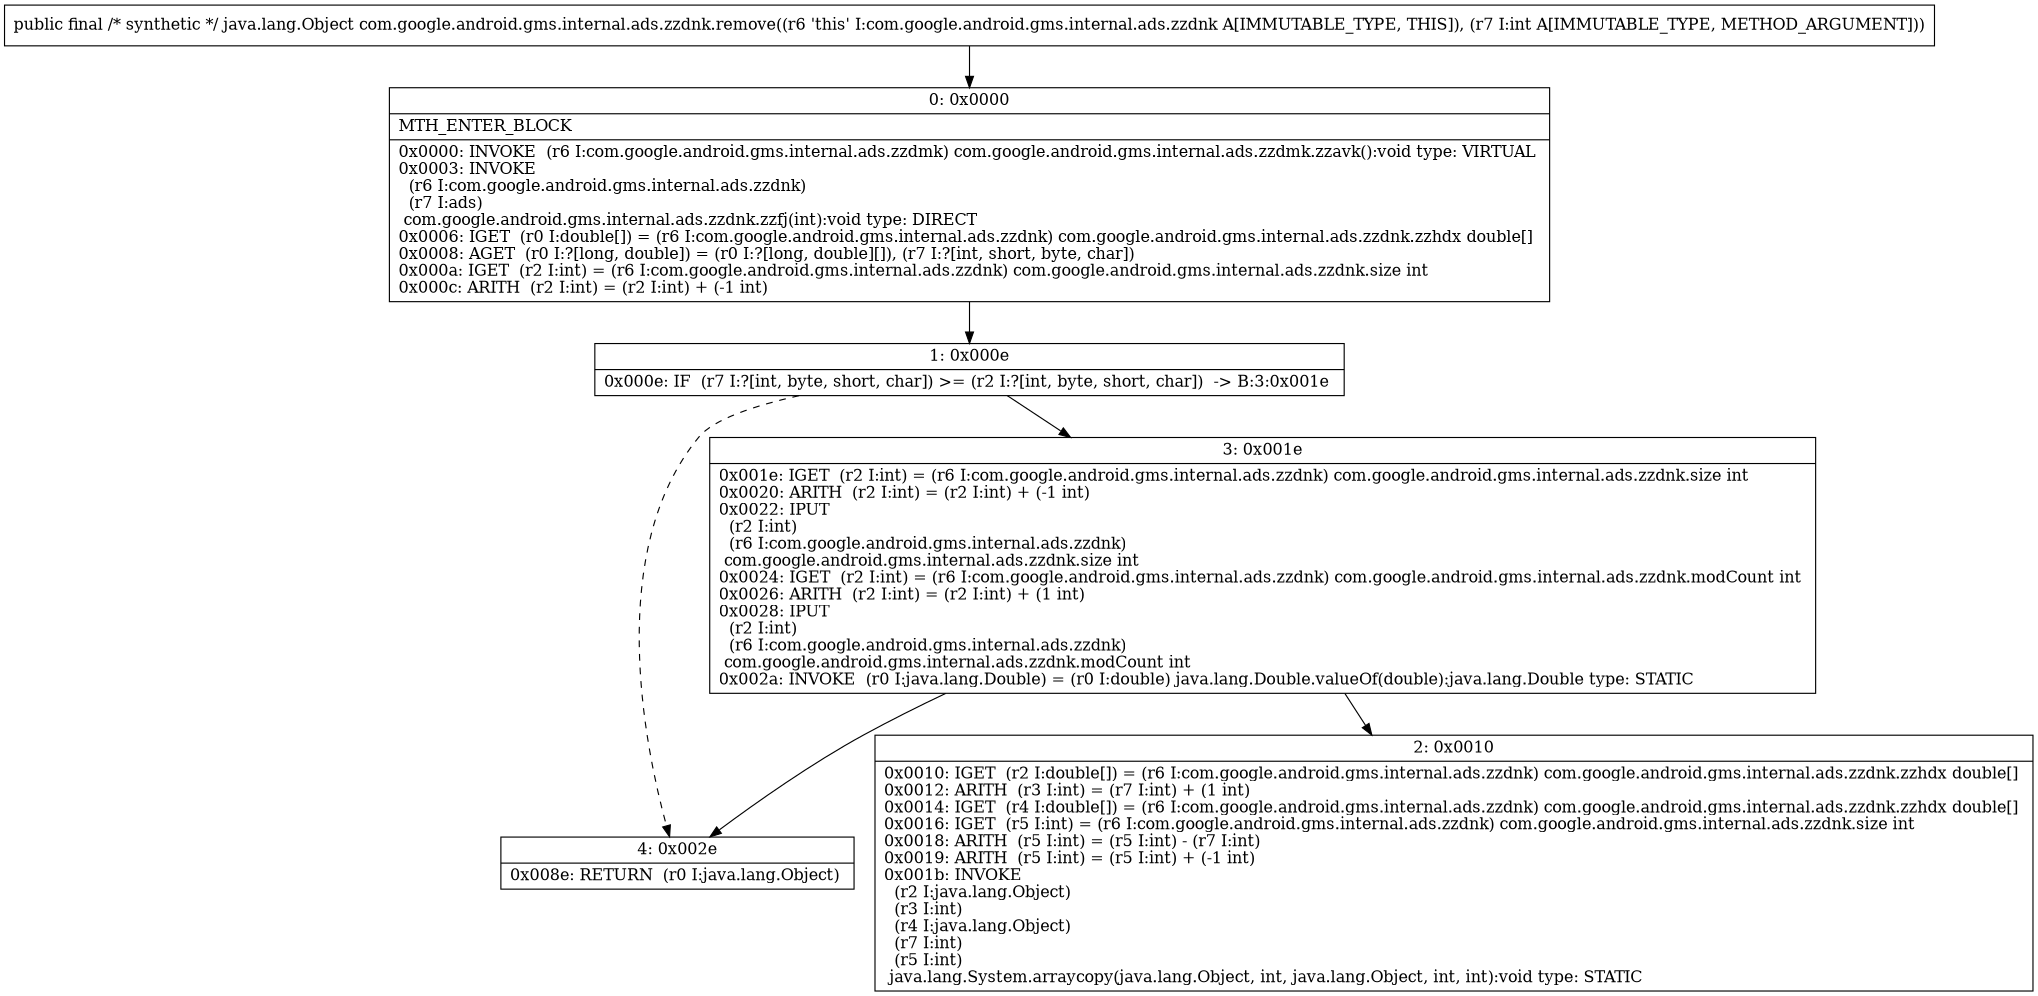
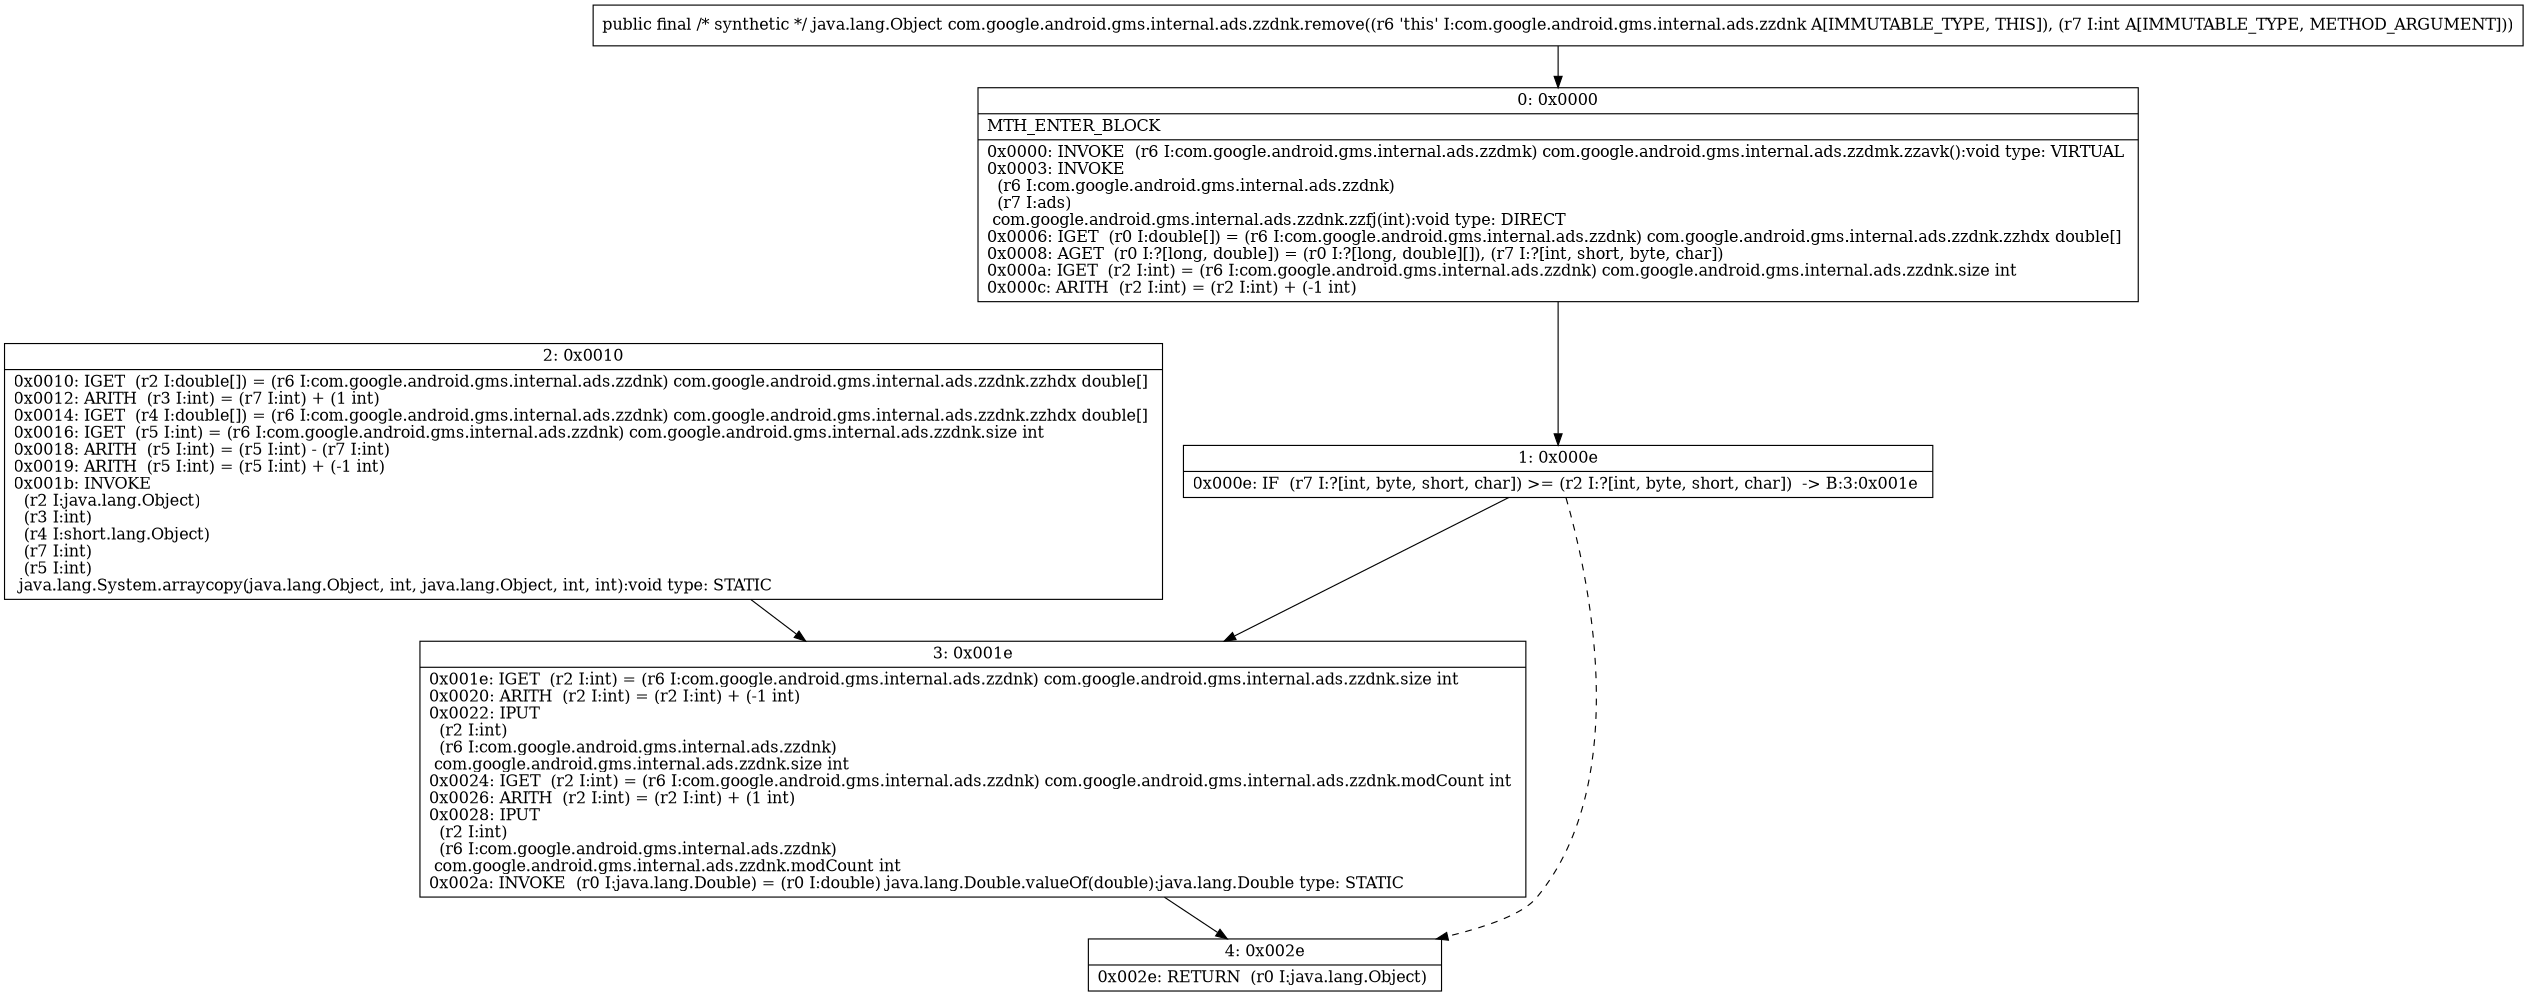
(1355, 709) -> (774, 617)
(677, 876) -> (1265, 977)
(978, 926) -> (112, 535)
